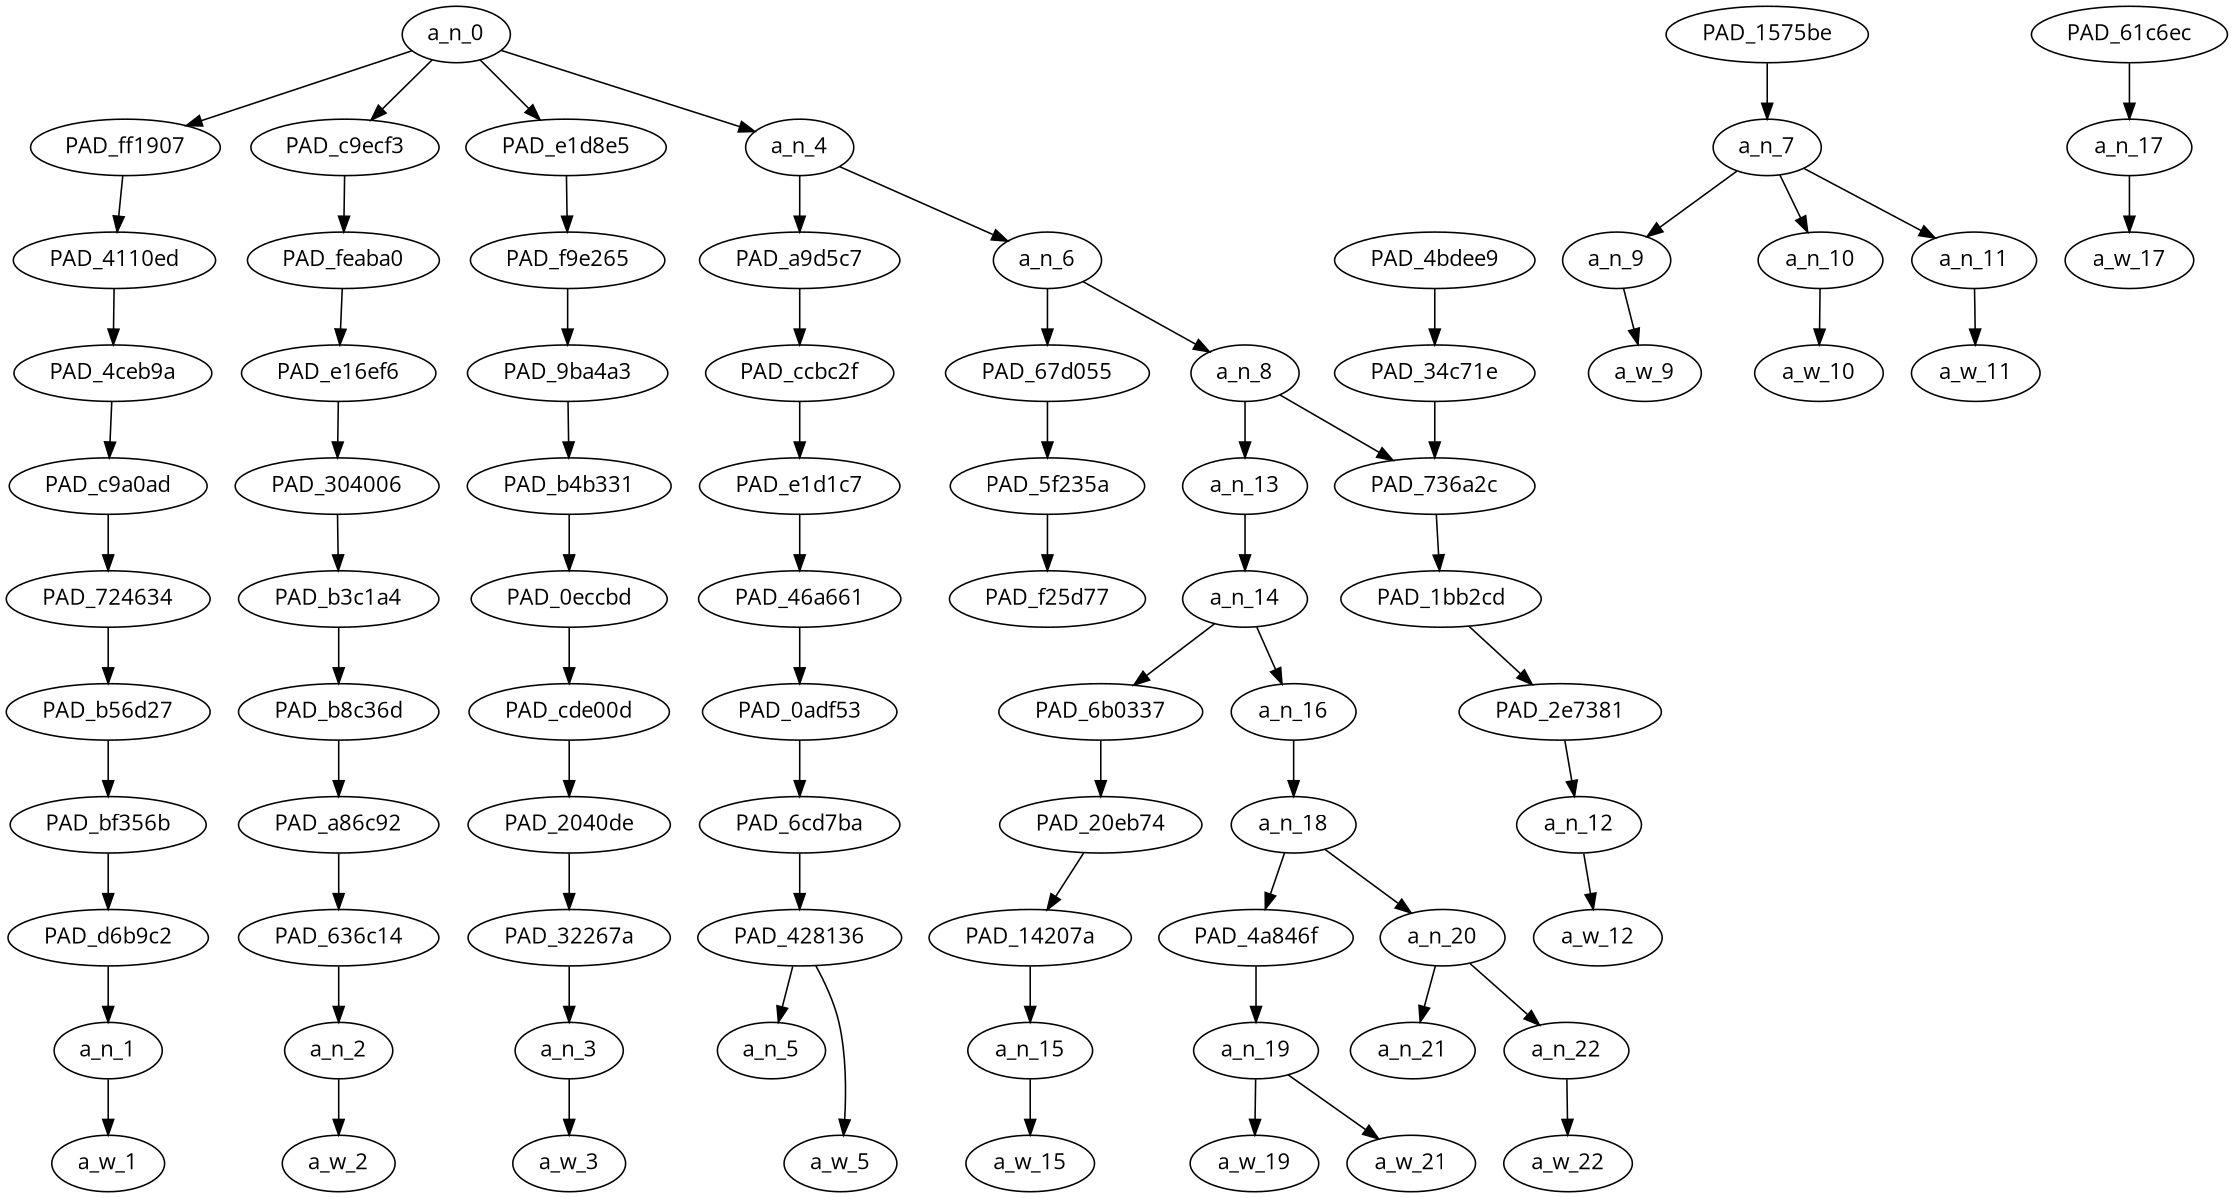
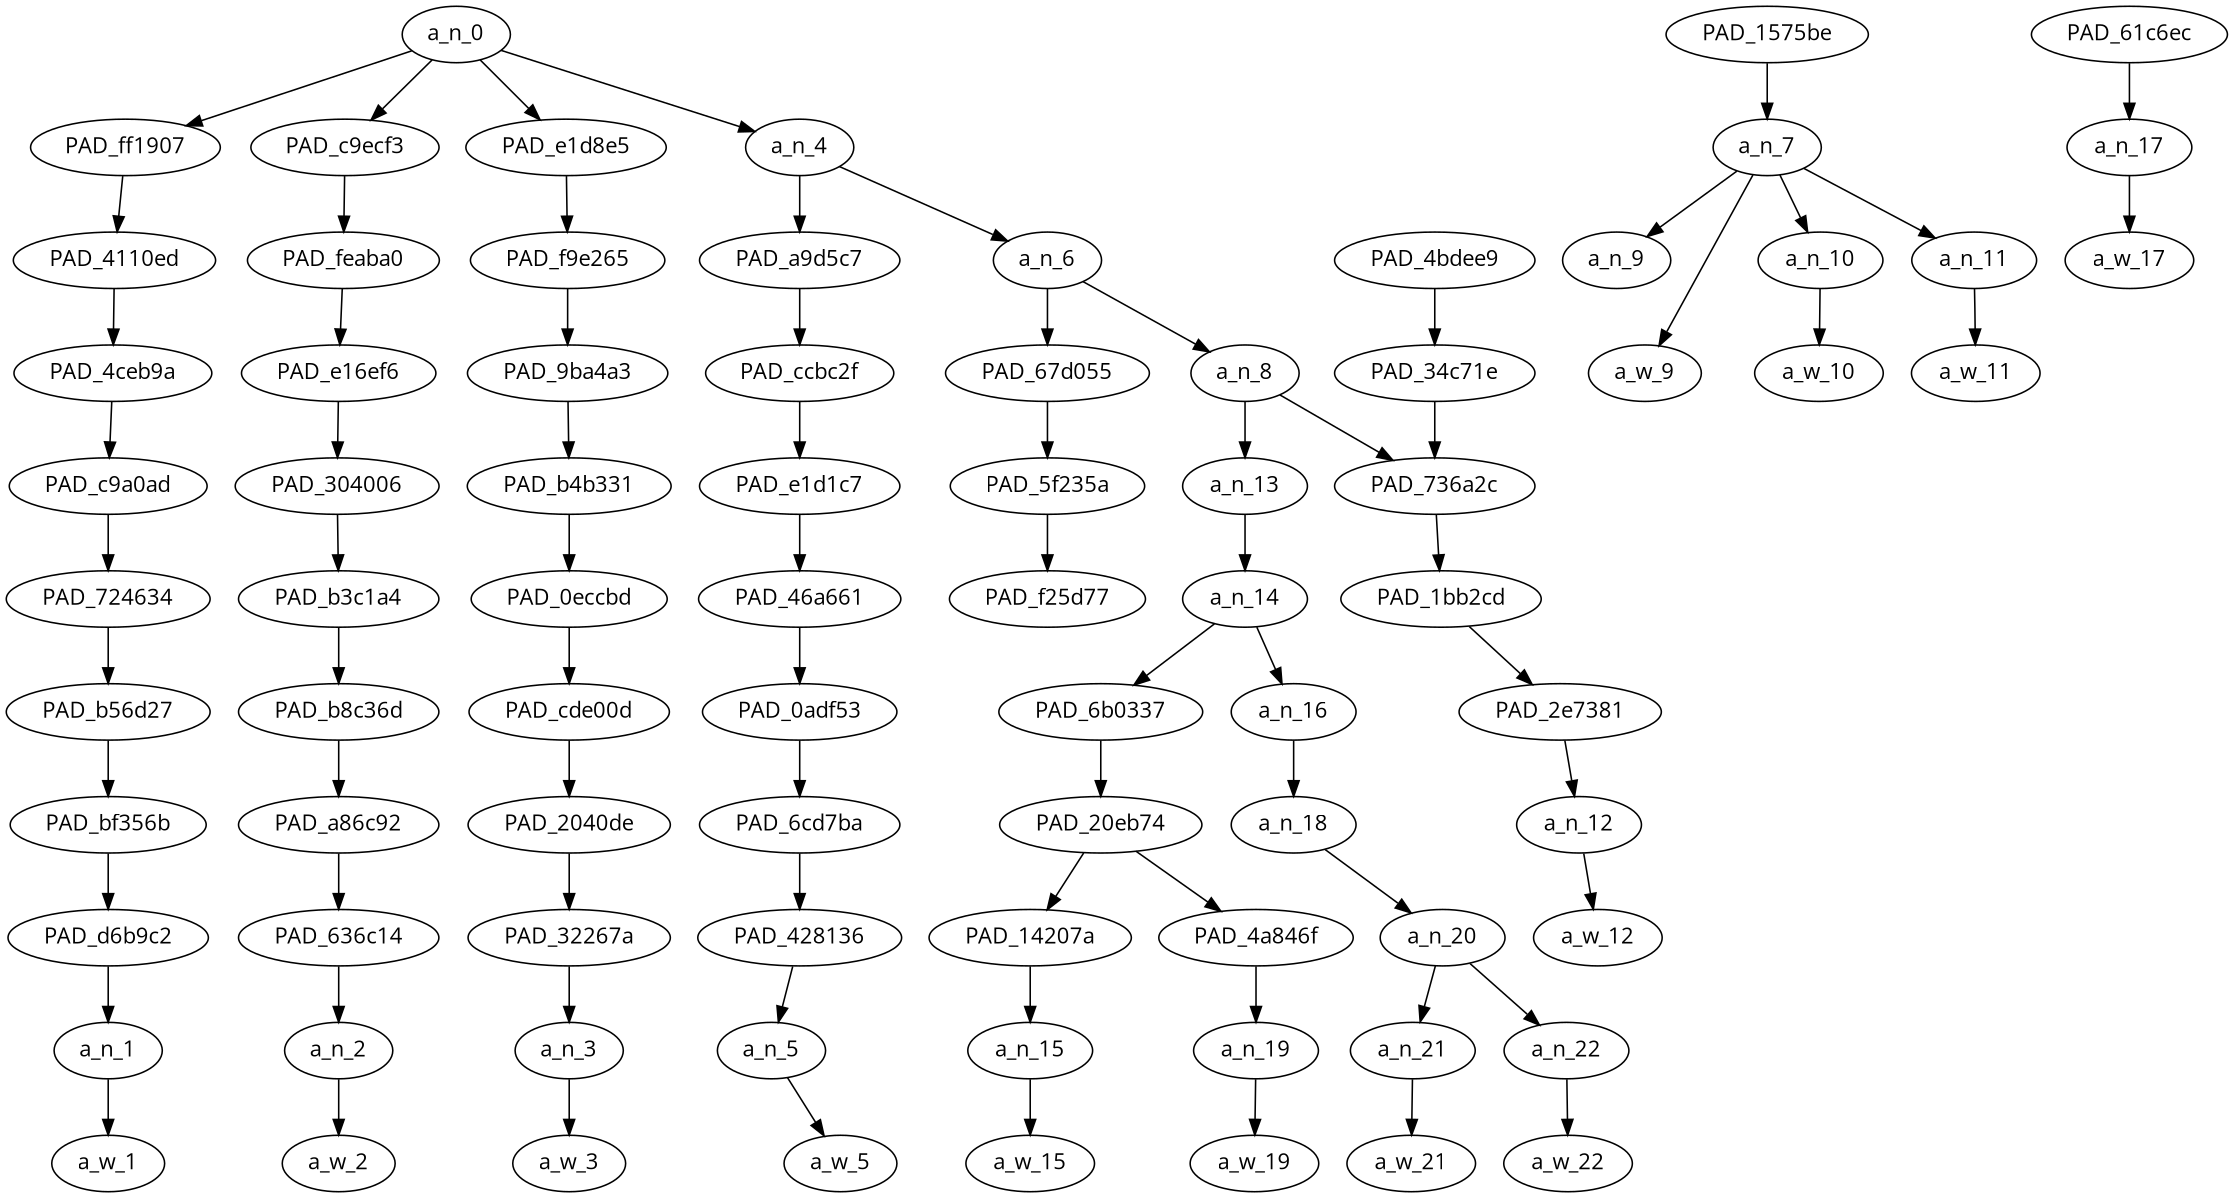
(1629, 309) -> (1710, 253)
(1277, 874) -> (1172, 877)
(842, 1040) -> (802, 1100)
(1327, 1102) -> (1412, 1099)
